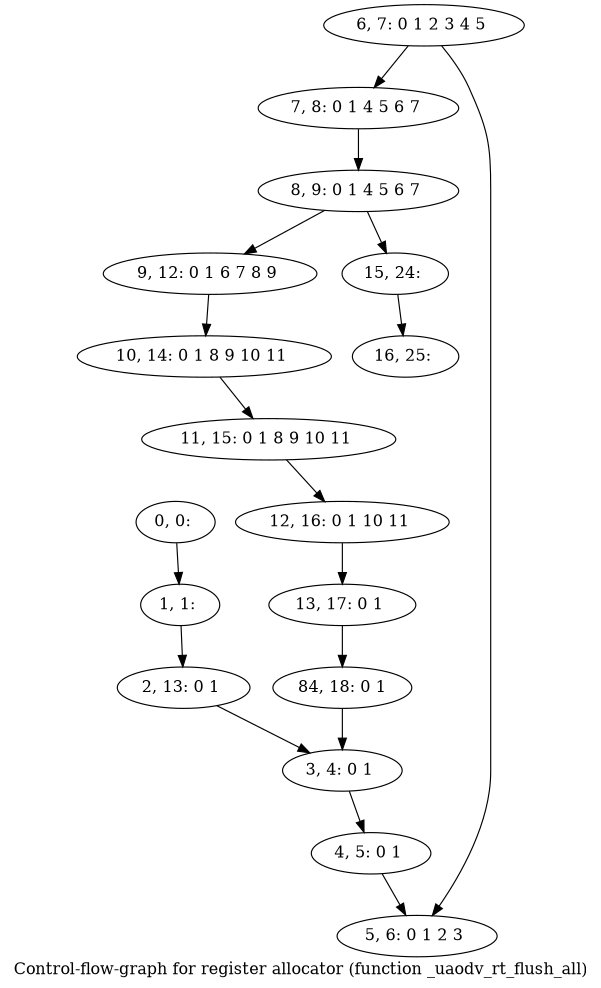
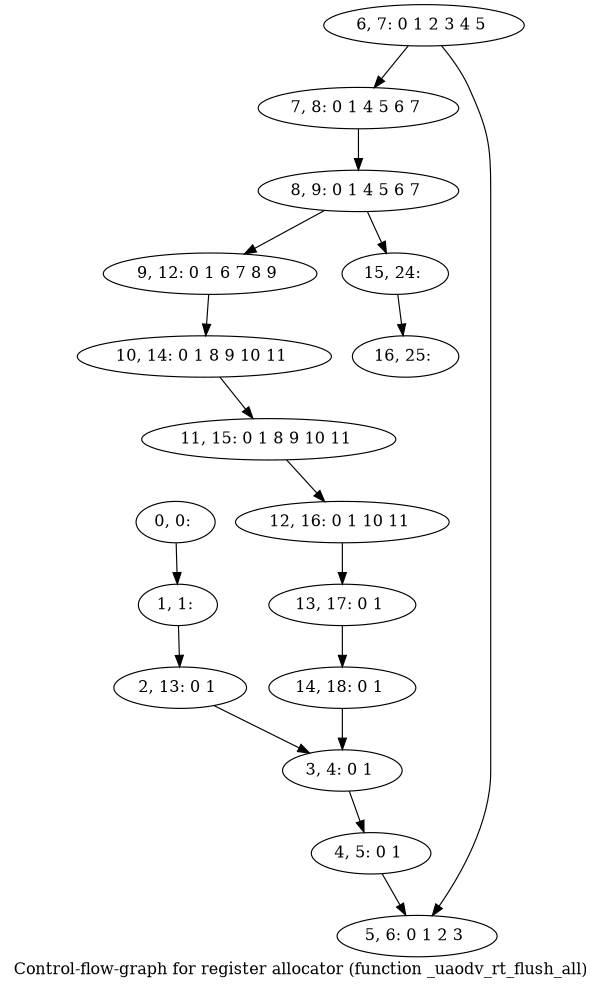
(342, 688) -> (342, 688)
